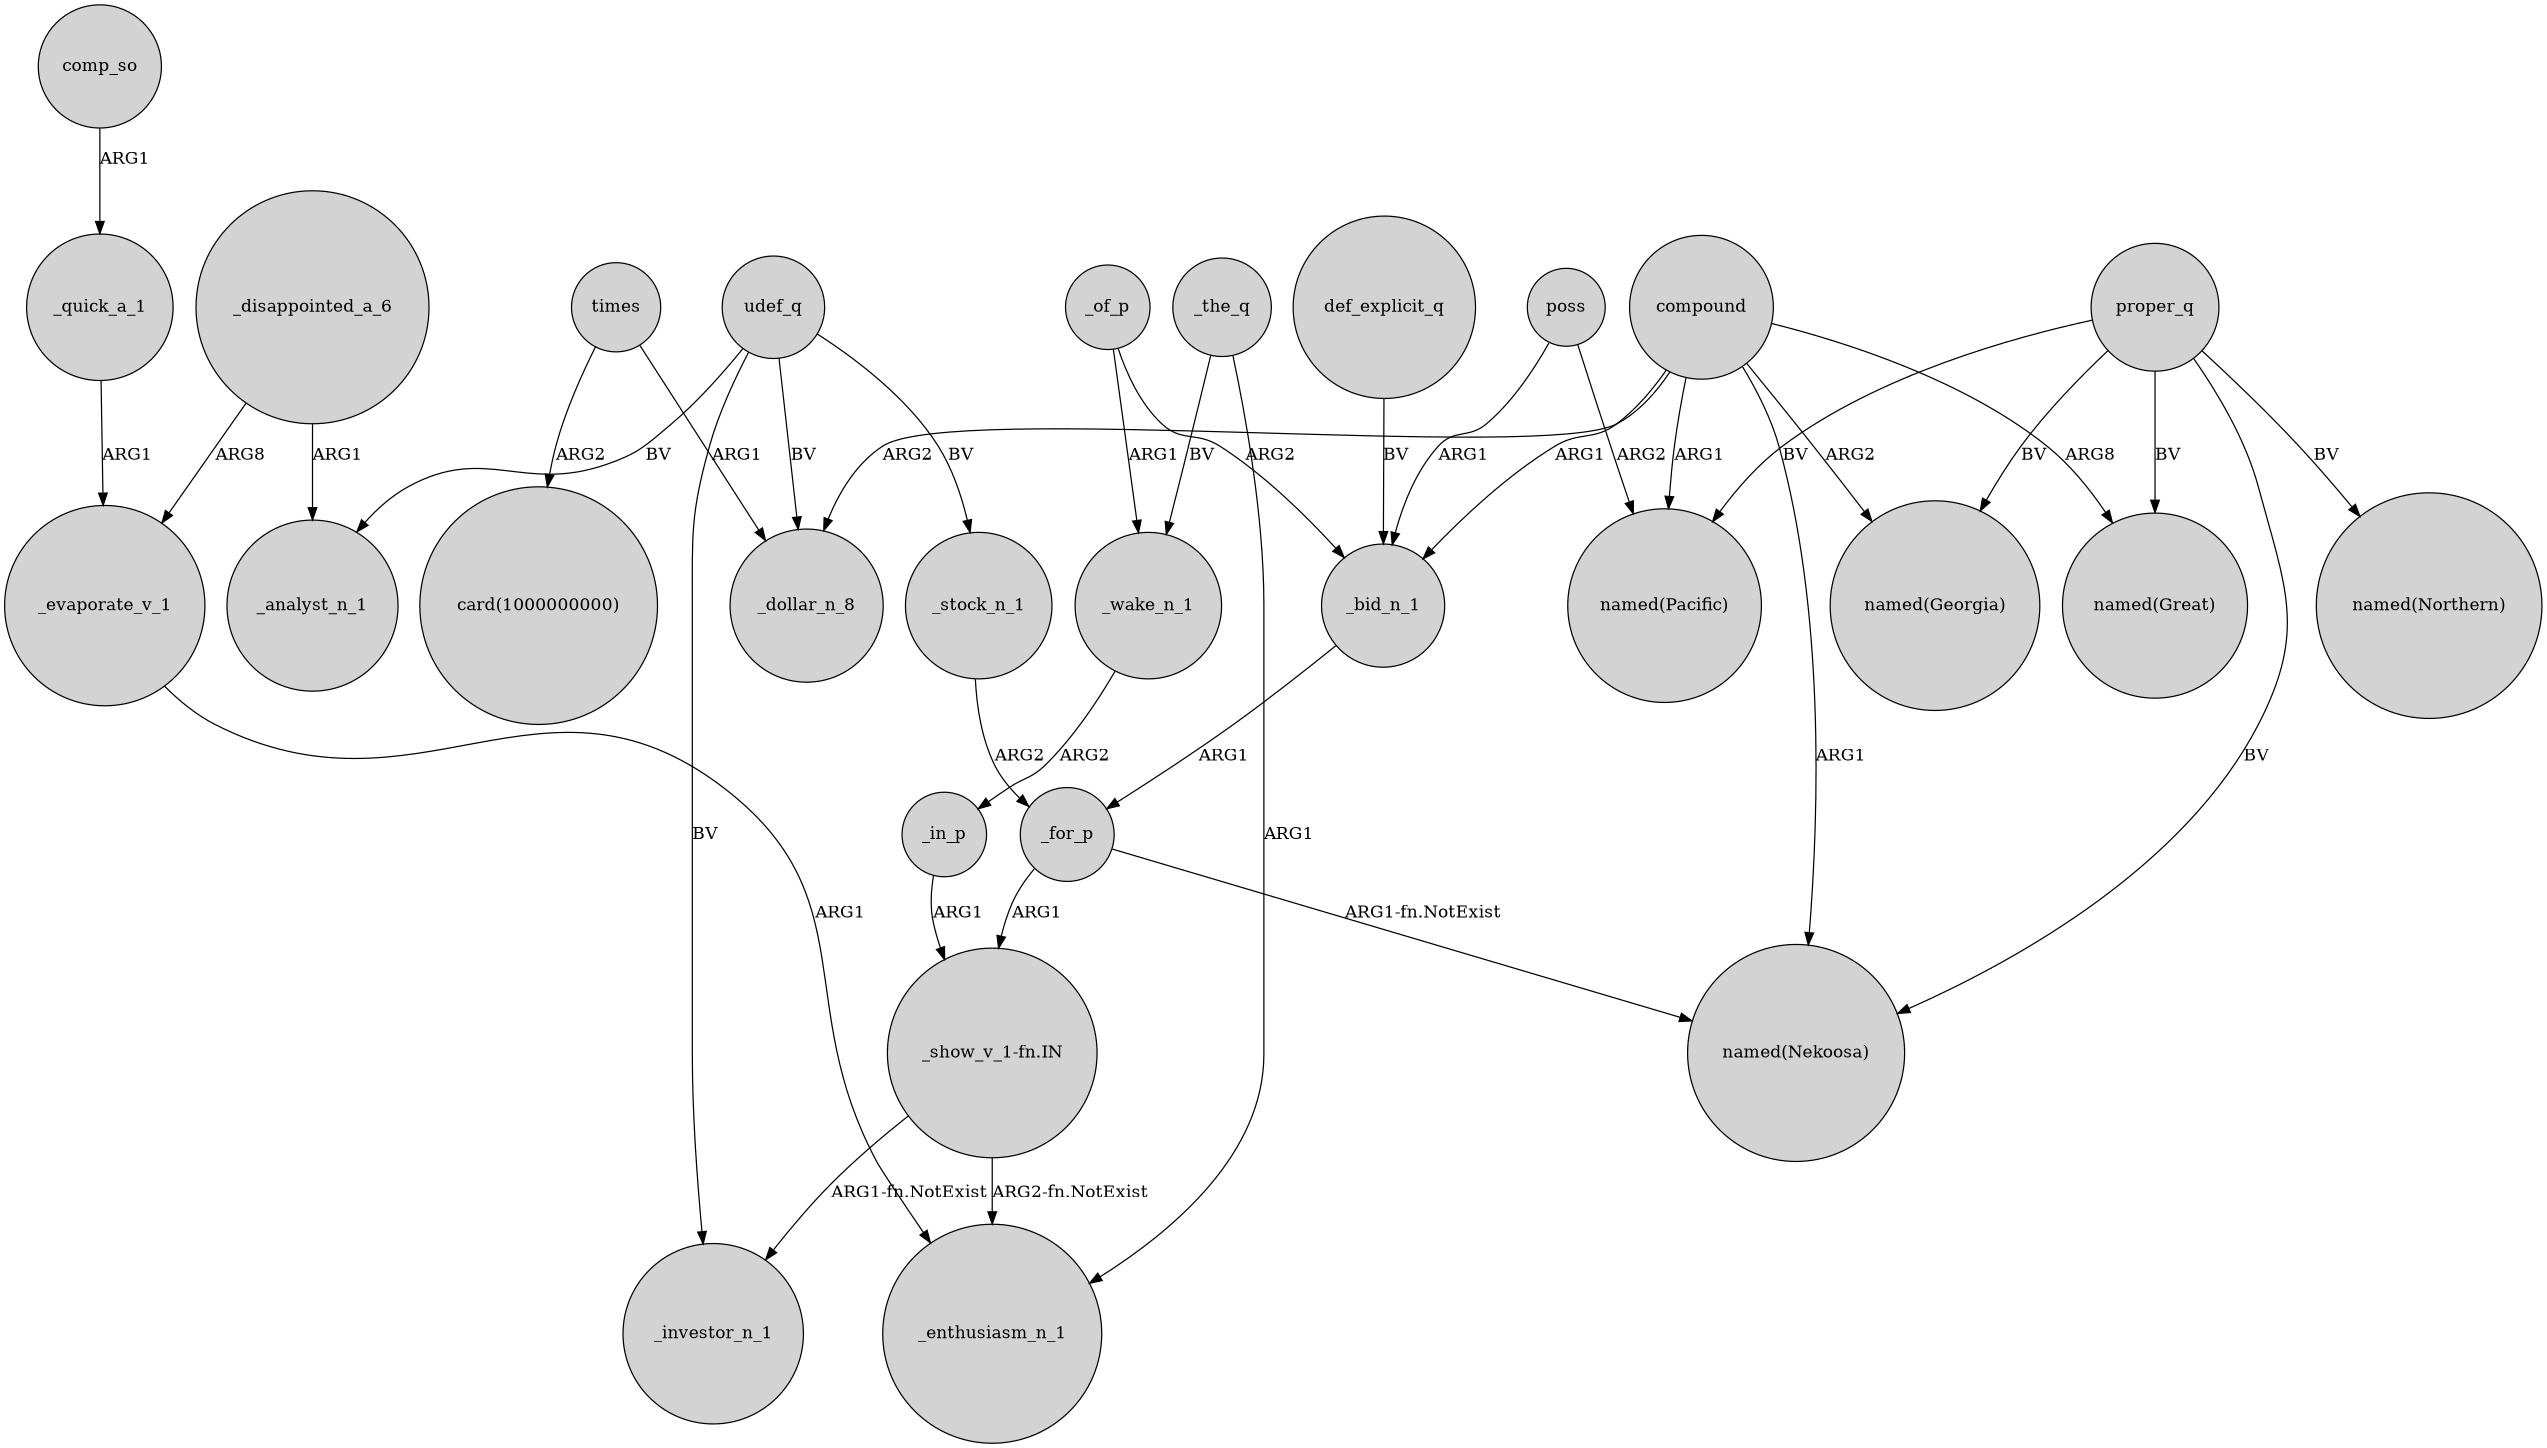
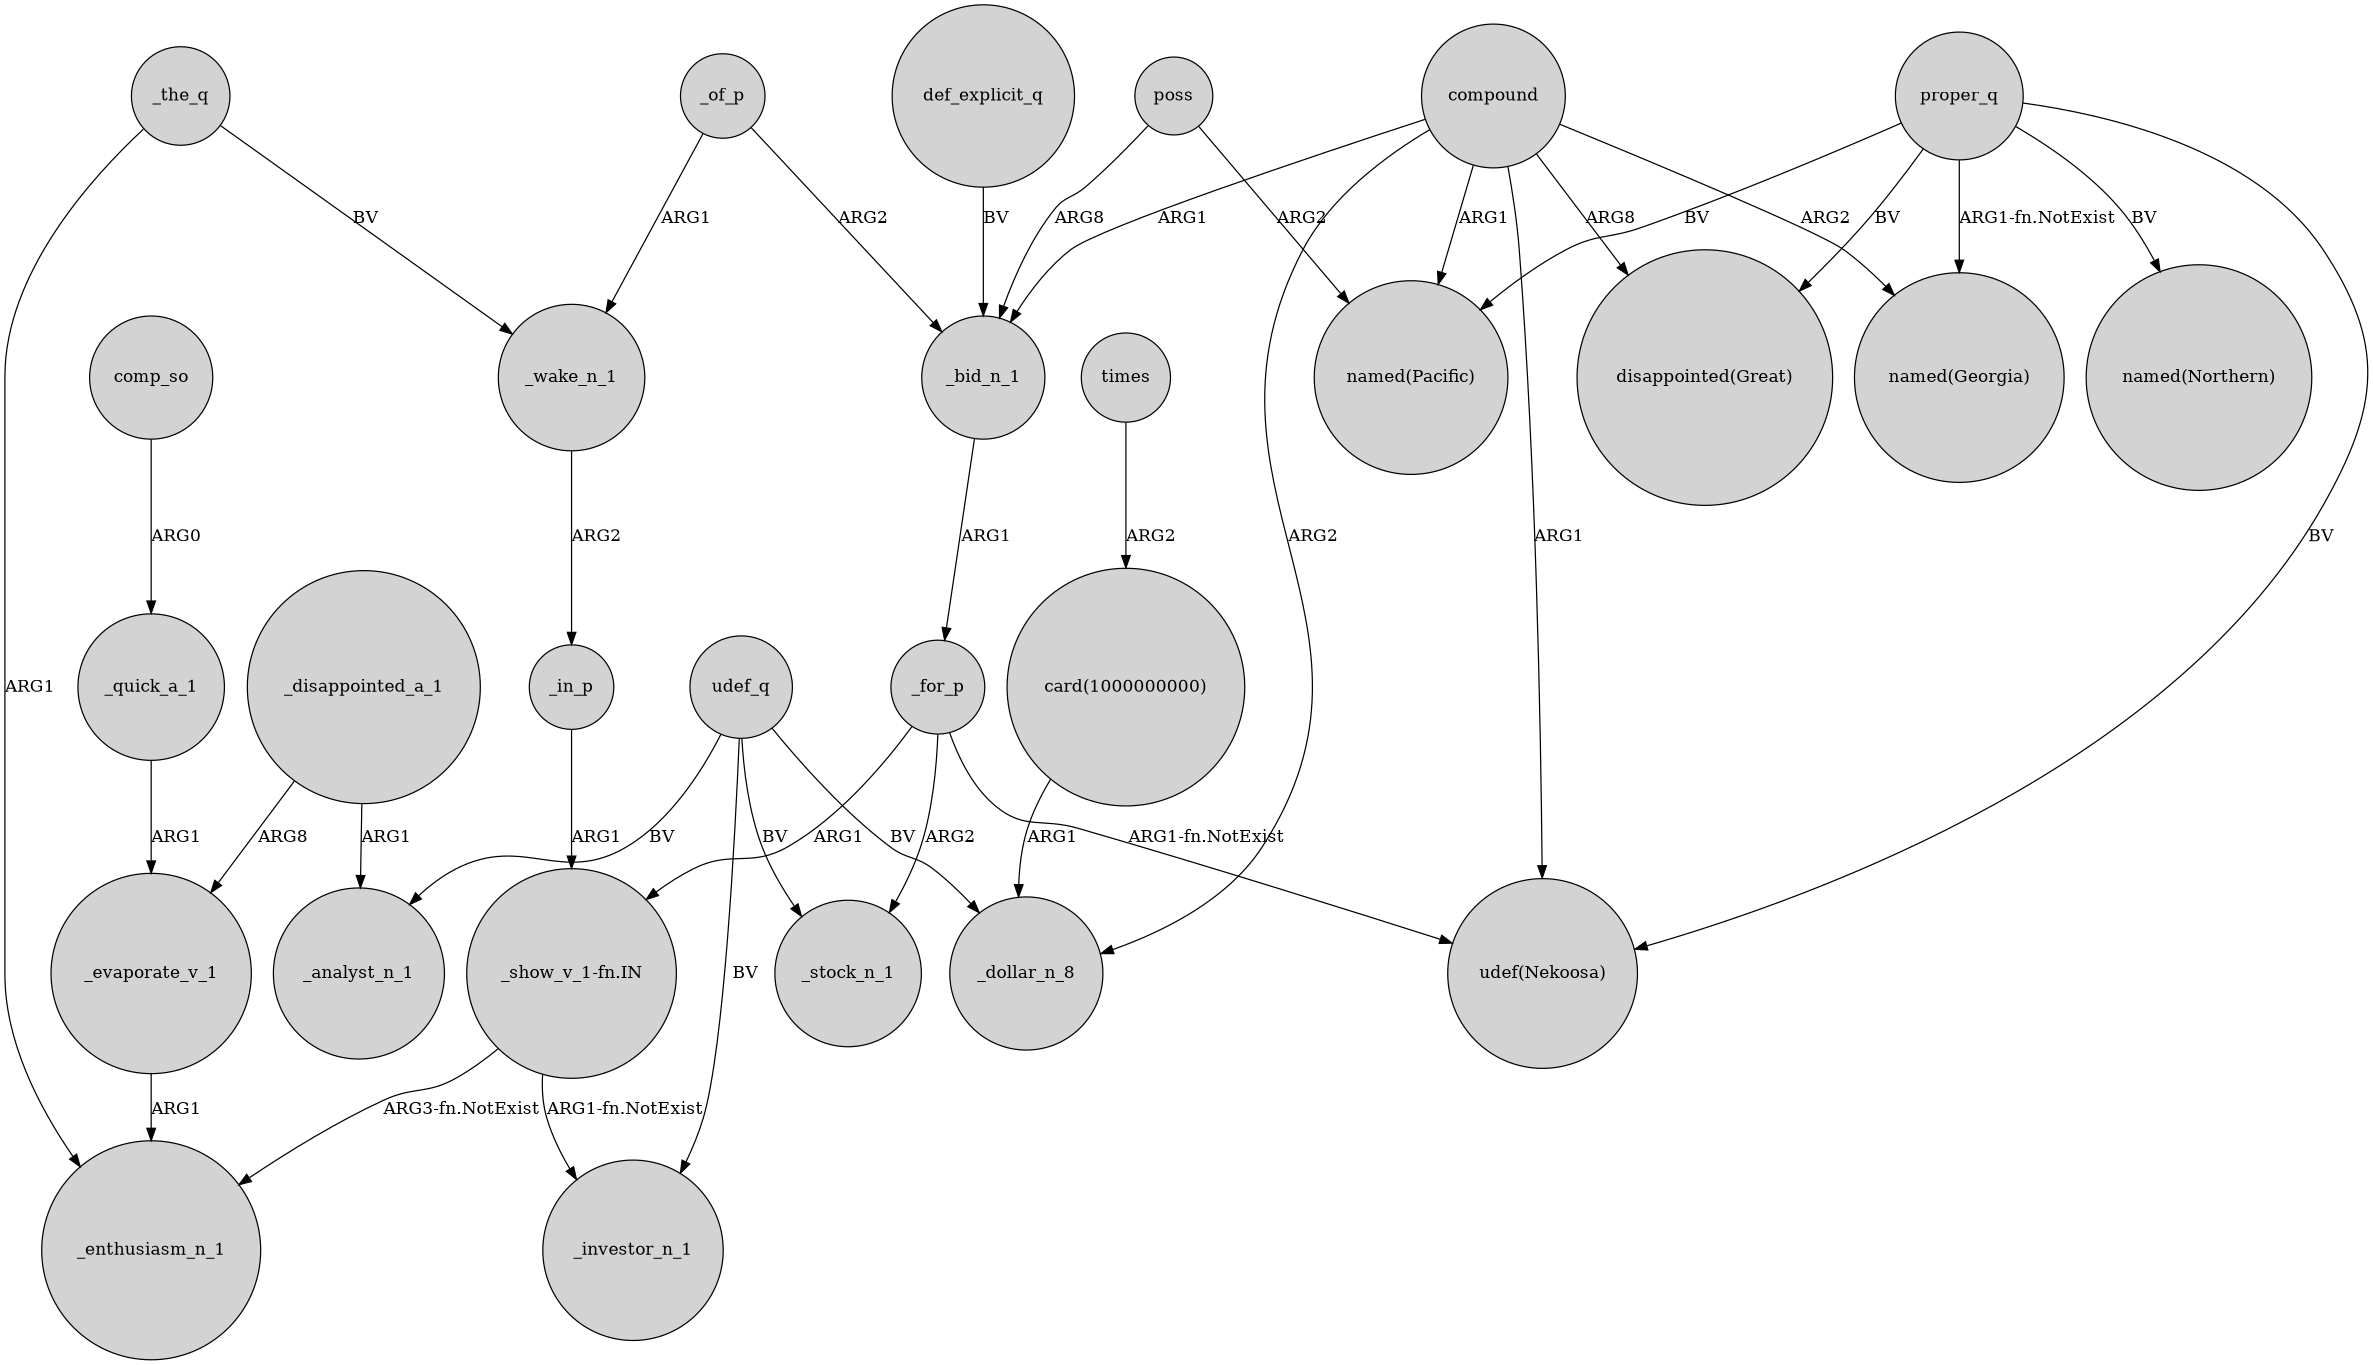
(125, 159) -> (176, 537)
(313, 307) -> (364, 687)
(699, 438) -> (1027, 830)
(1464, 455) -> (1080, 218)
(2034, 455) -> (2037, 218)
(2155, 606) -> (1705, 378)
(986, 743) -> (928, 821)
(1796, 1053) -> (1543, 973)
(1070, 1193) -> (462, 1109)
